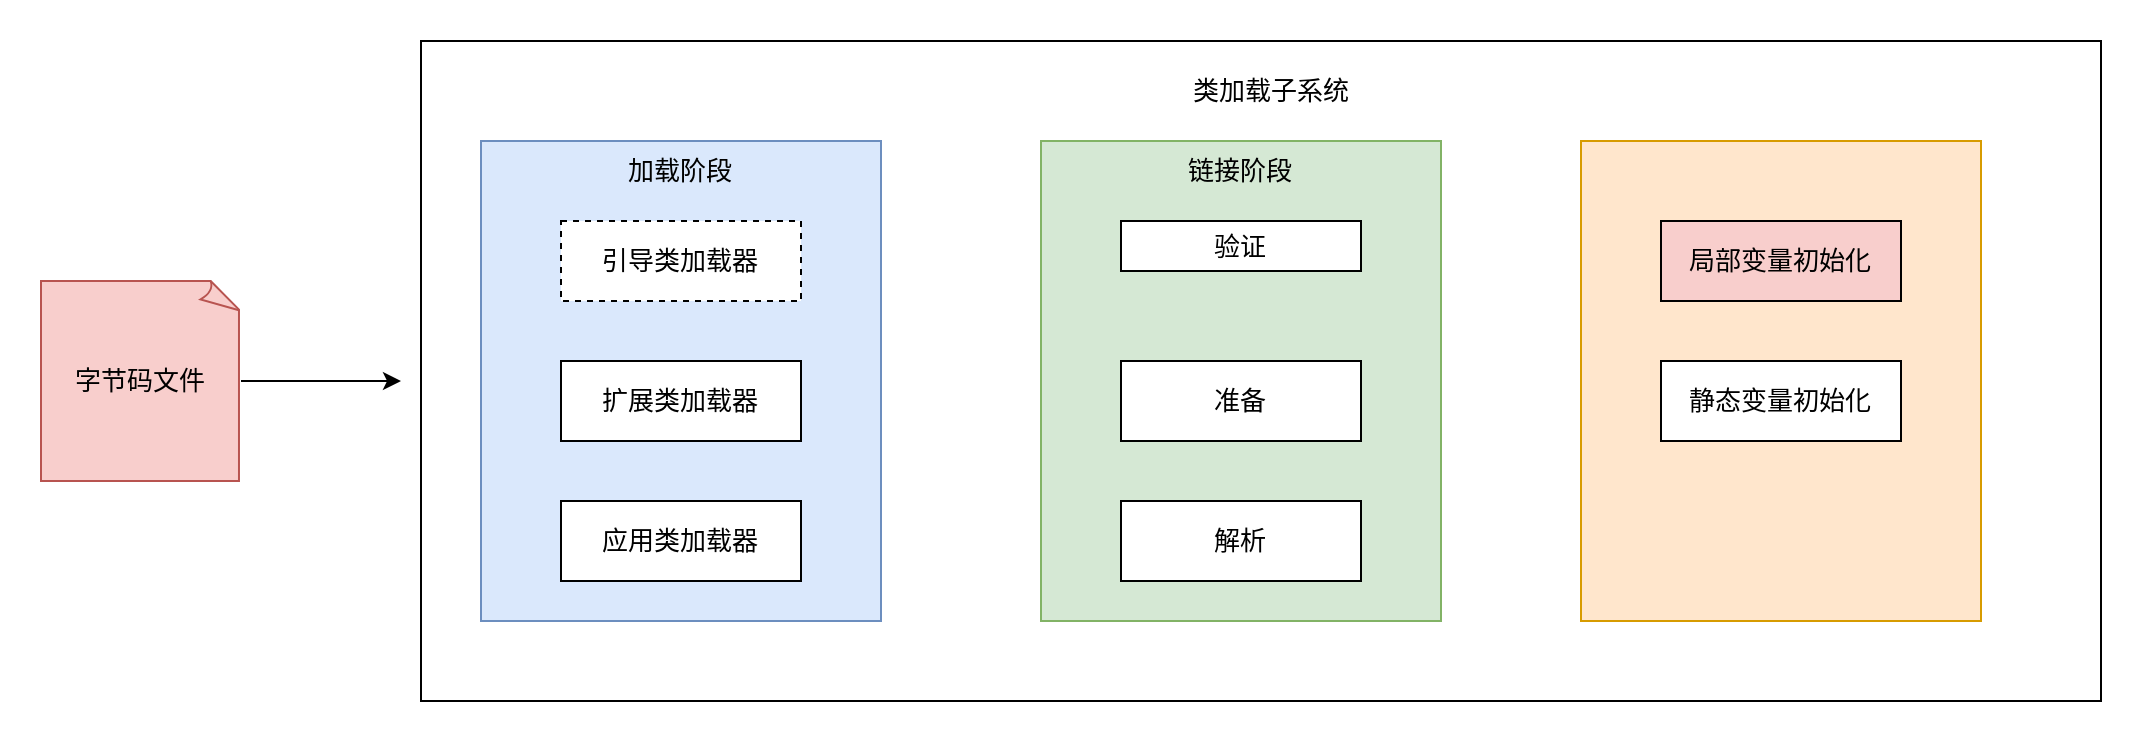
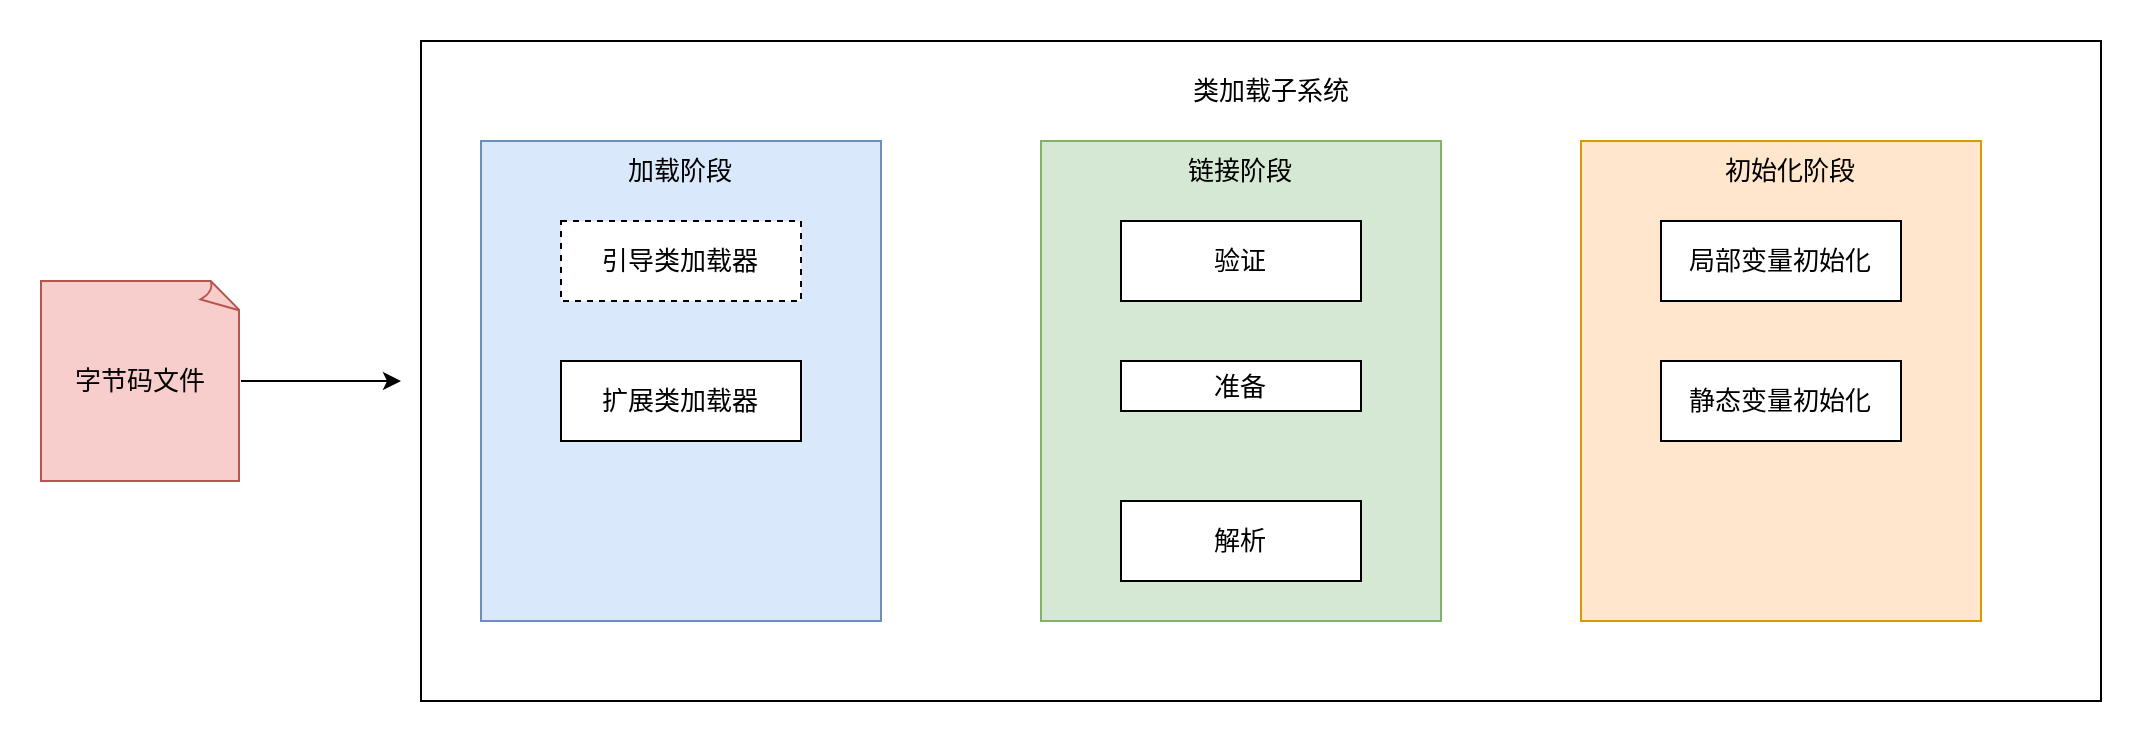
none -> (1791, 171)
(1241, 246) -> (1241, 261)
(1781, 261) -> (1781, 261)
(1241, 401) -> (1241, 386)
(681, 541) -> none
